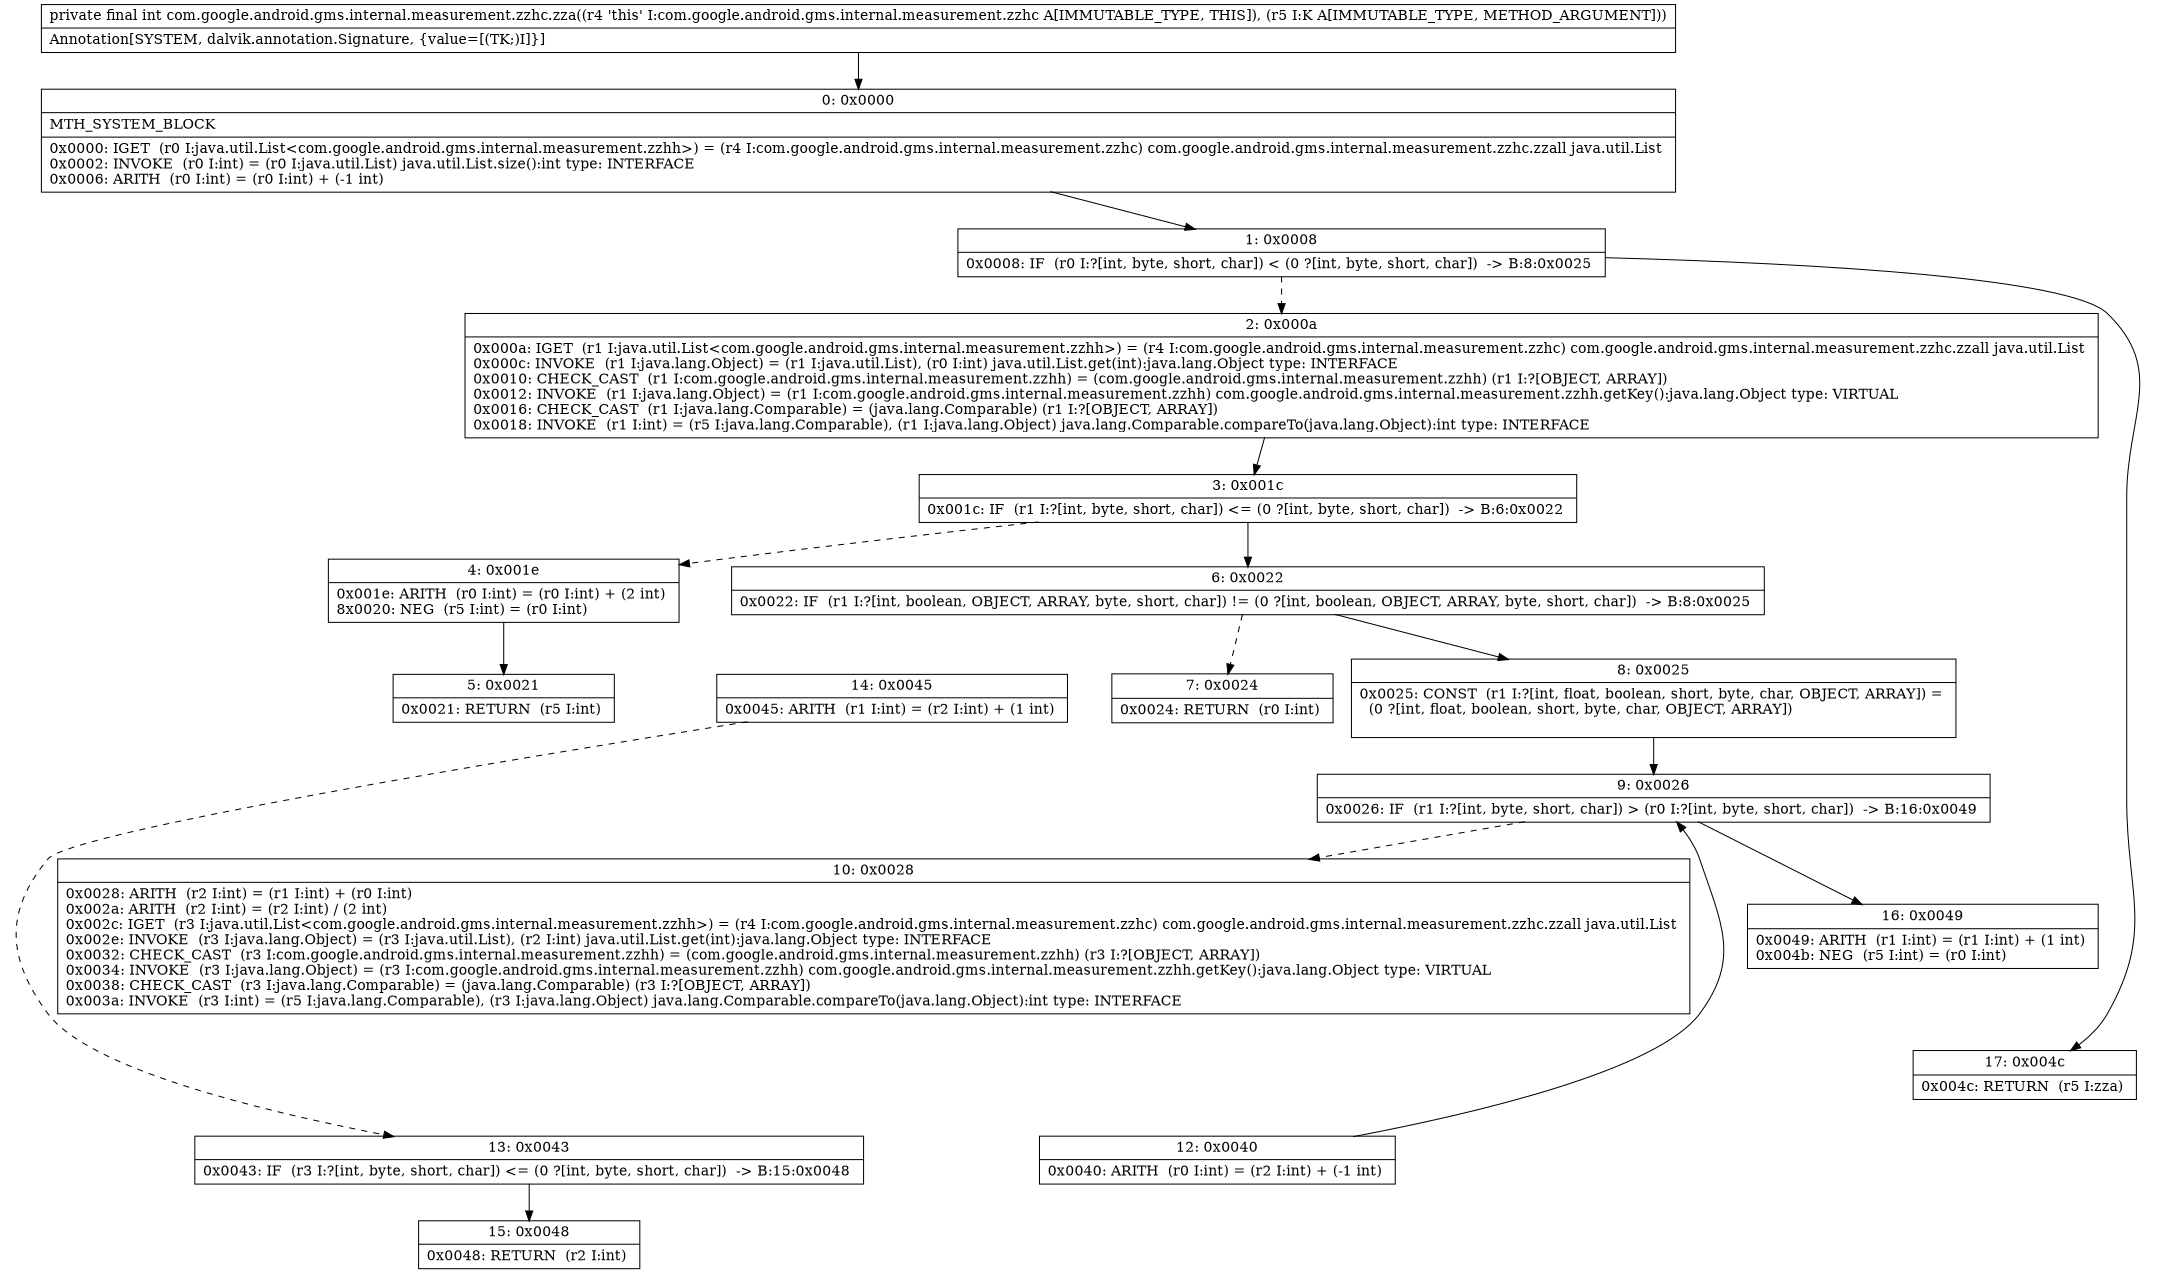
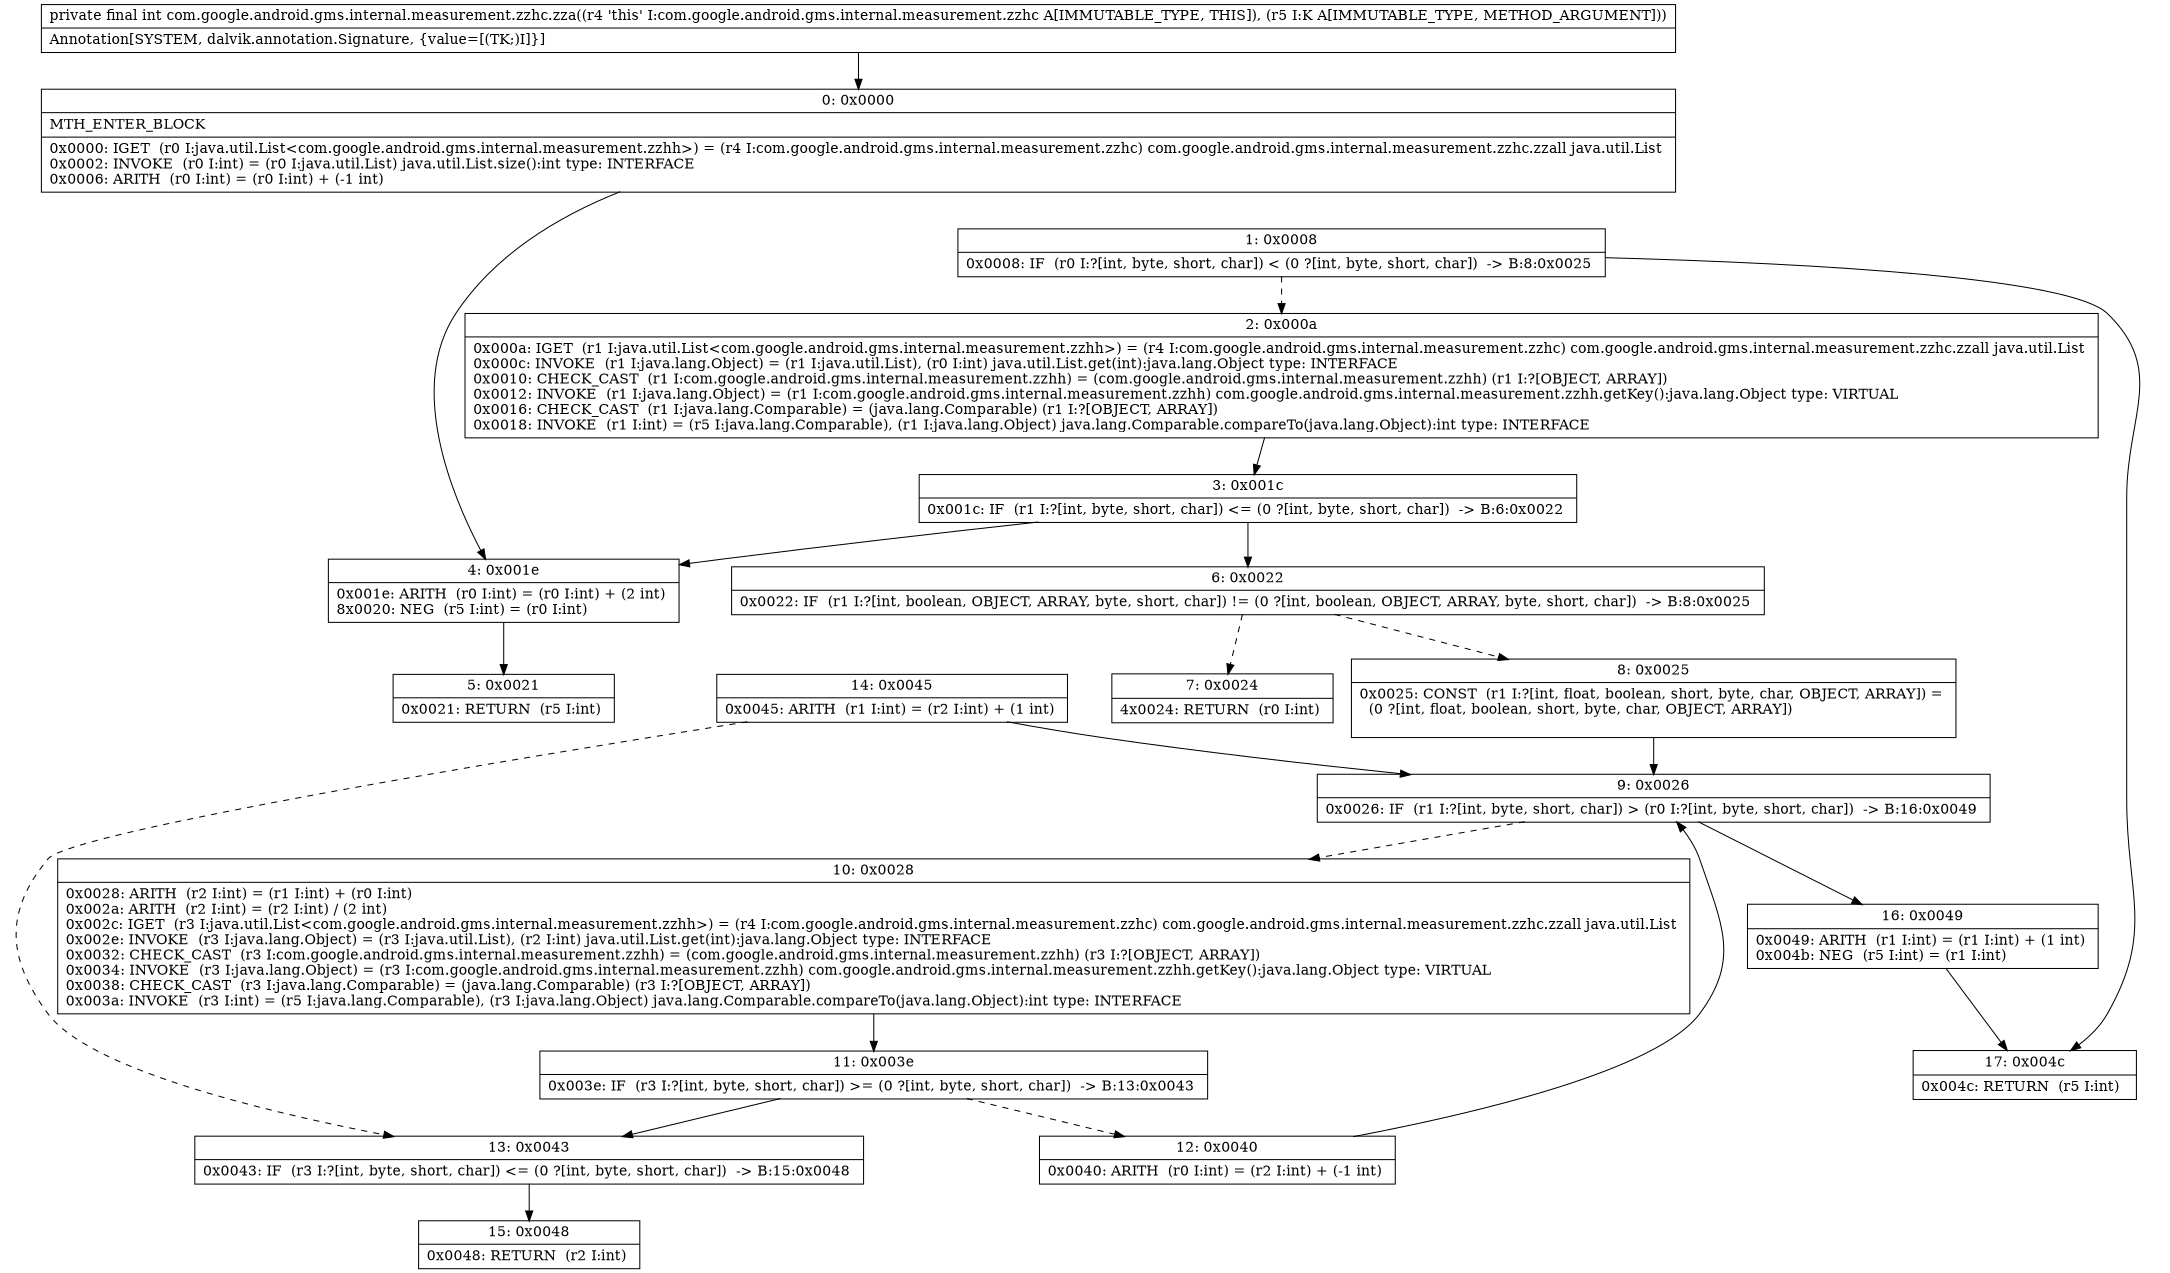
(133, 124) -> (128, 124)
(1118, 209) -> (447, 332)
(864, 542) -> (864, 542)
(1417, 636) -> (1417, 636)
(1222, 710) -> (1222, 710)
none -> (1203, 751)
(1884, 956) -> (1884, 956)
none -> (1973, 1005)
none -> (874, 1075)
(2025, 1087) -> (2023, 1087)
